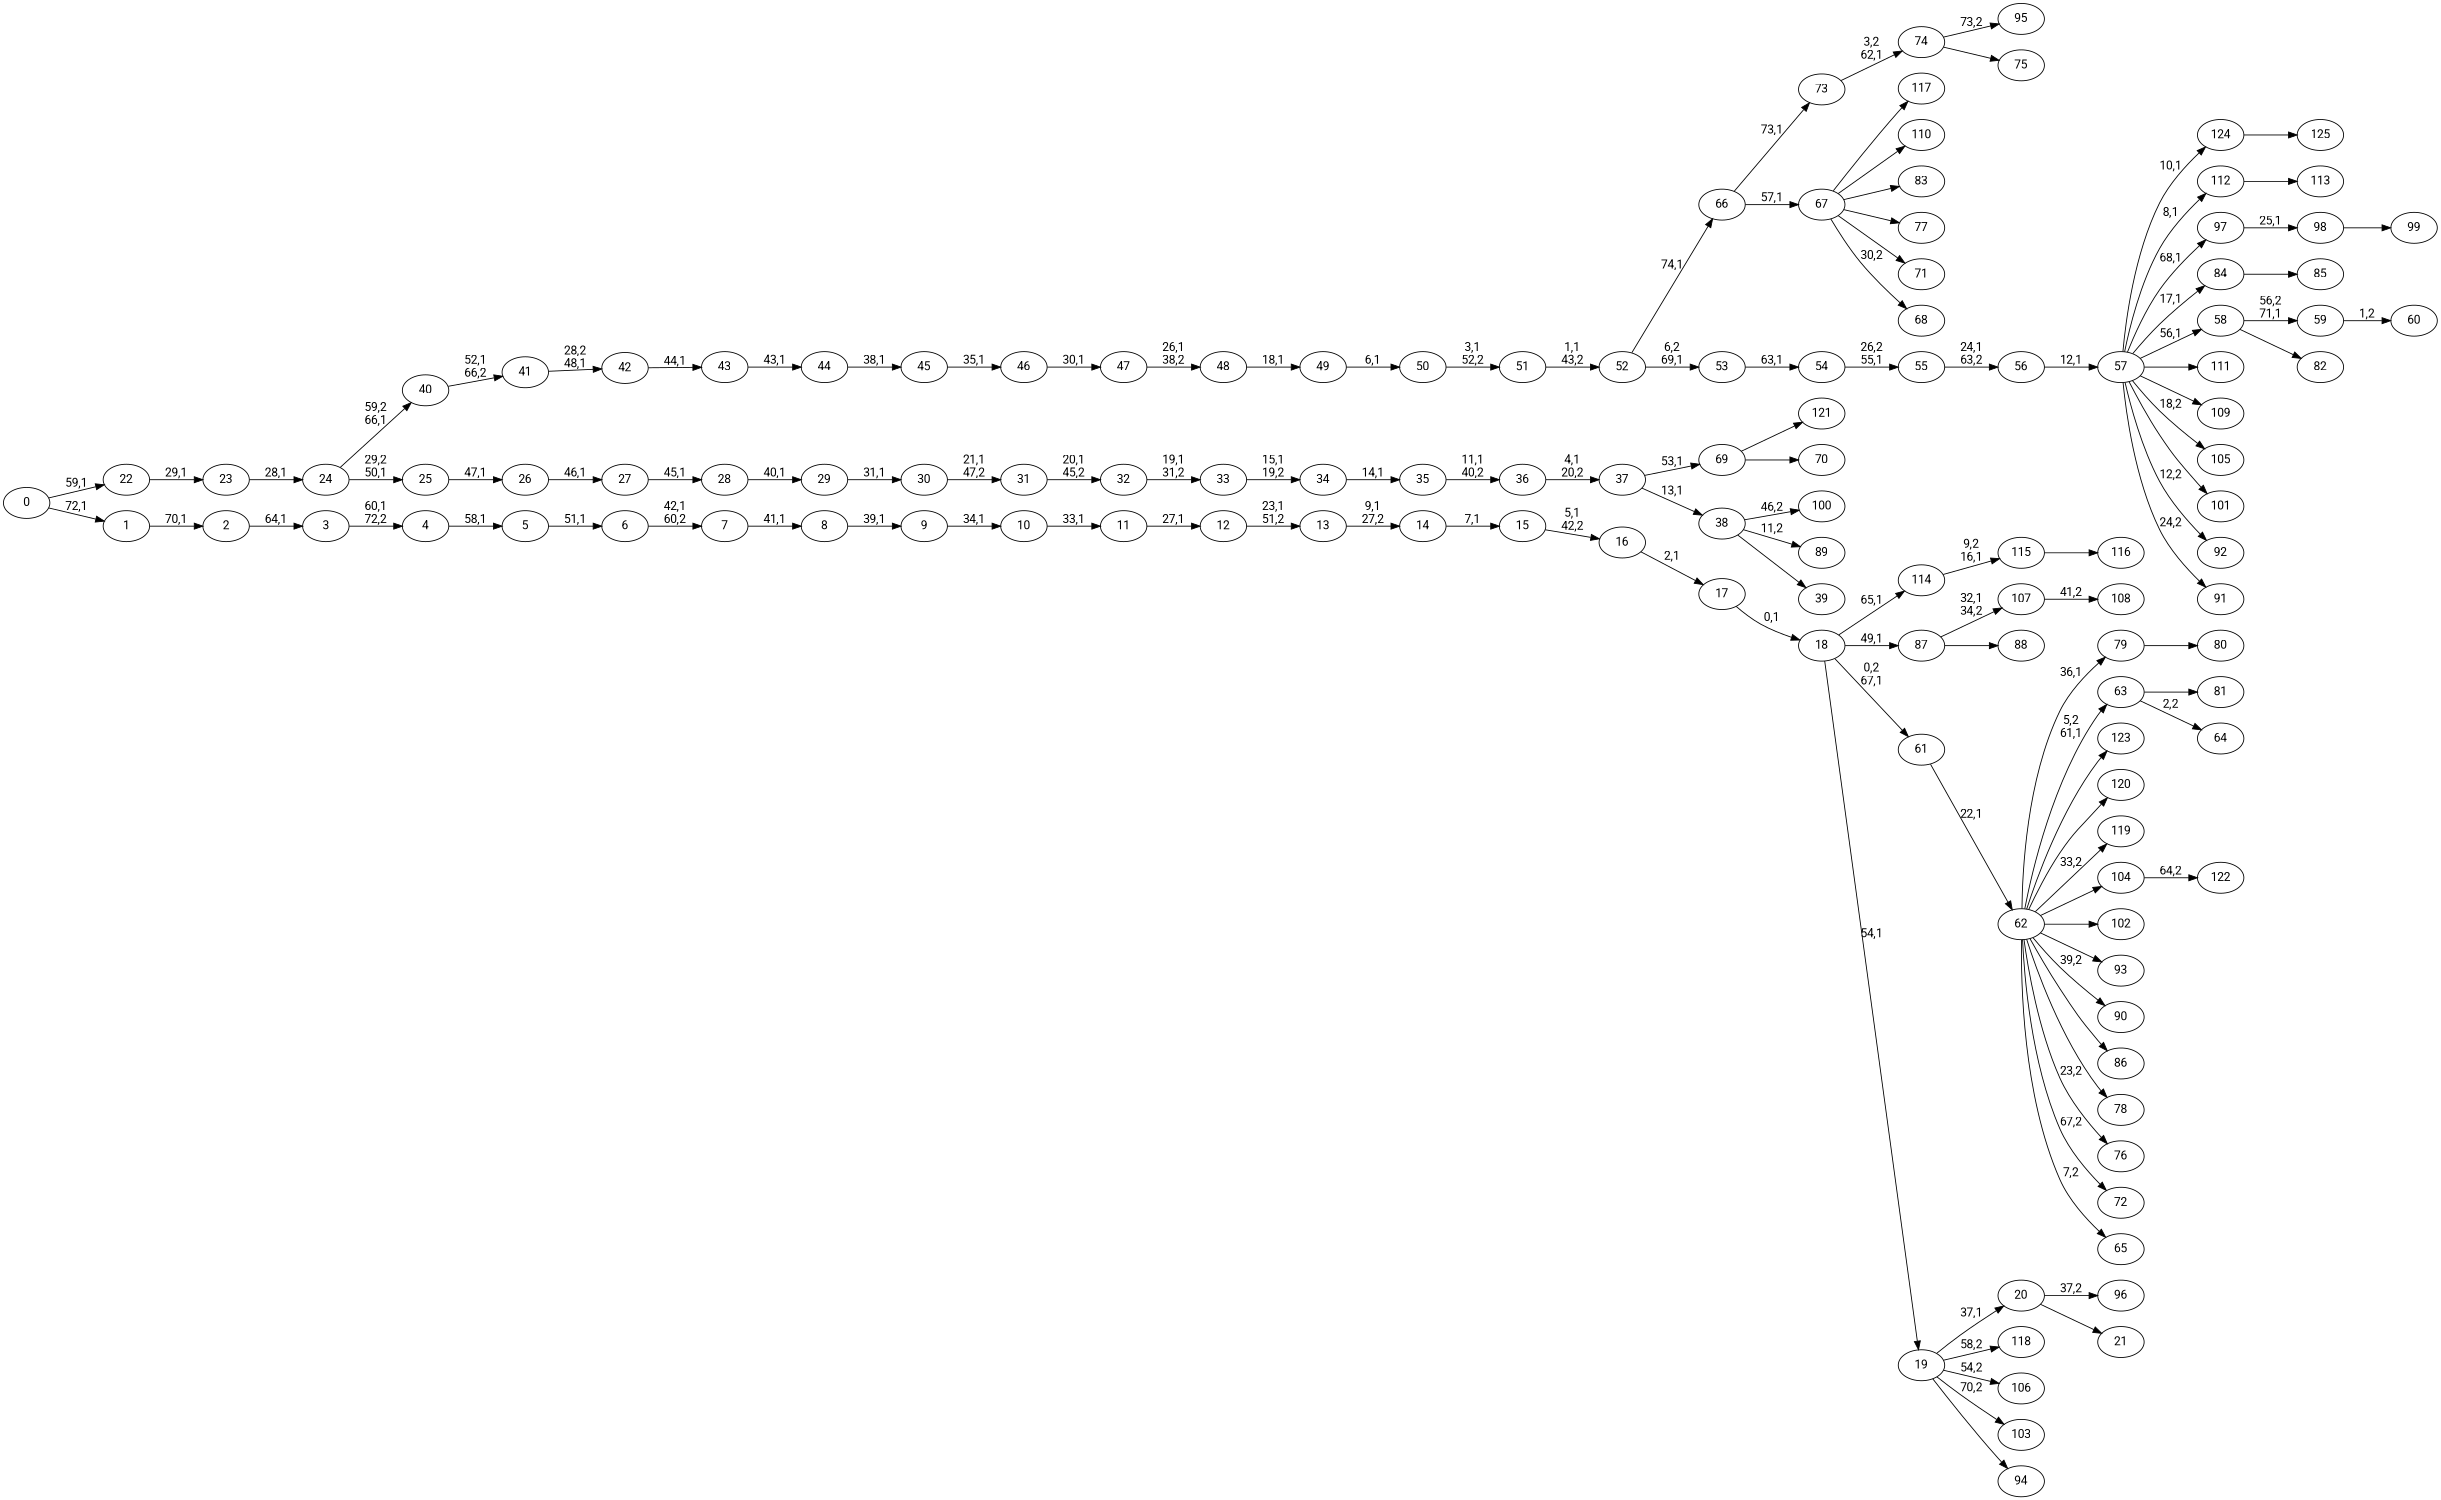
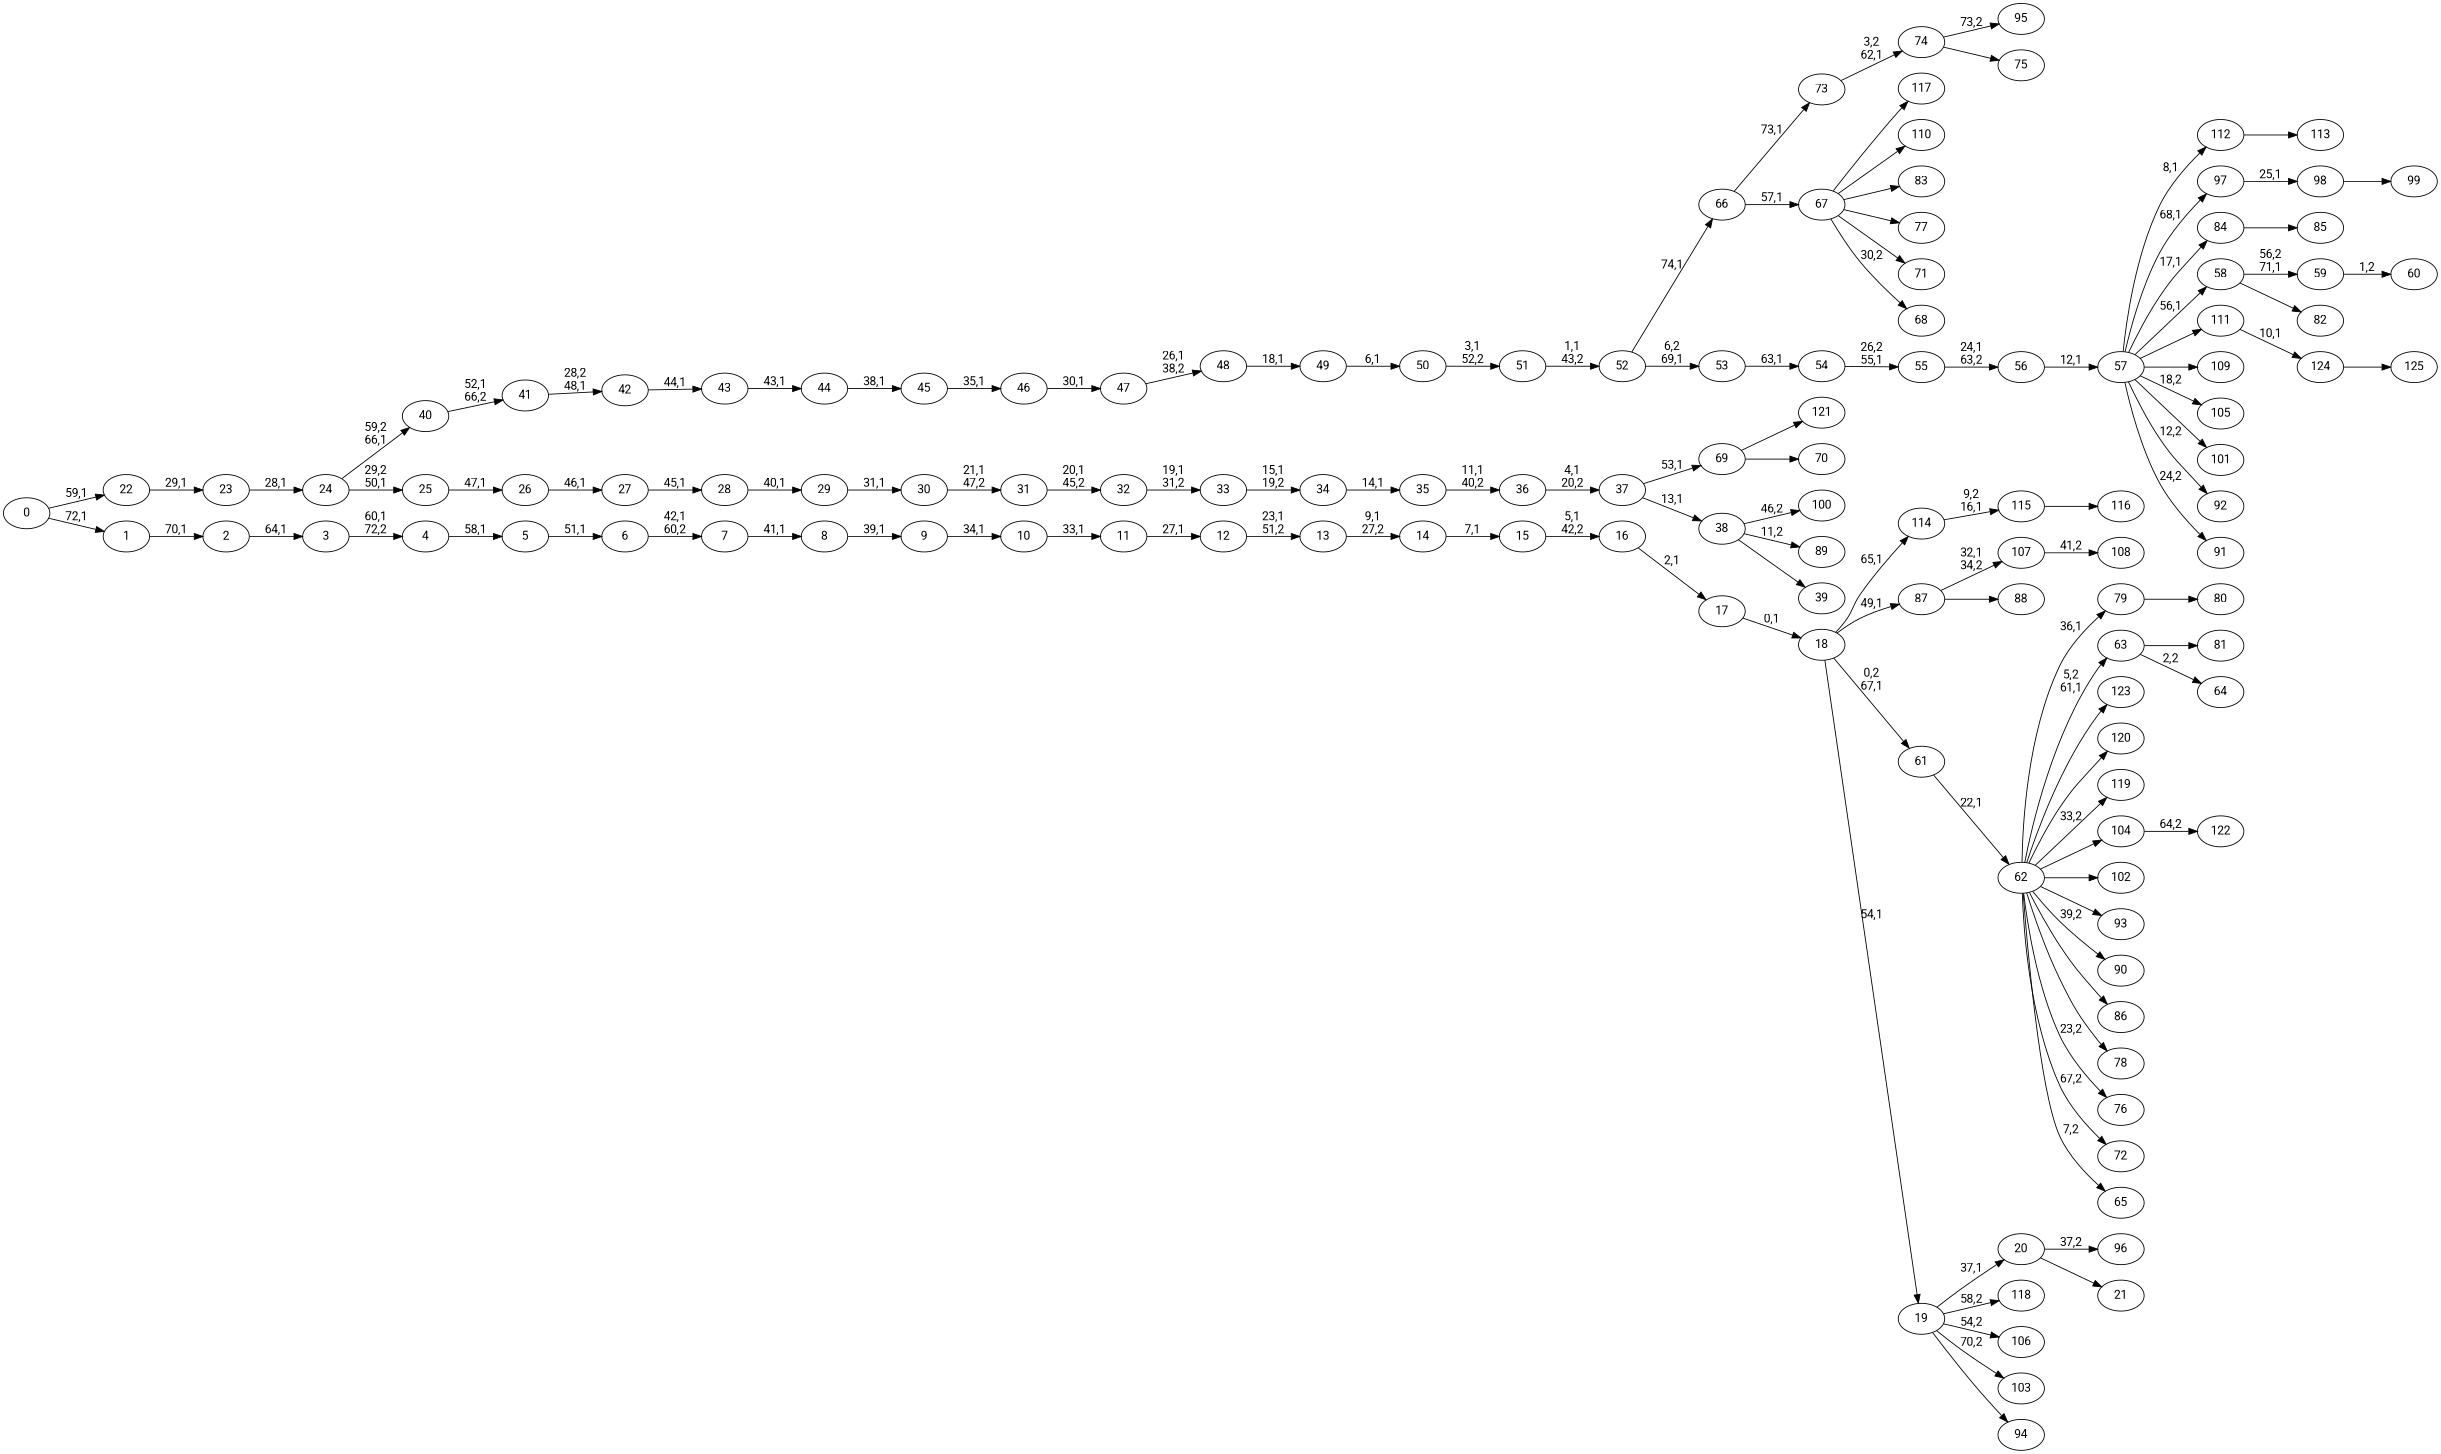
(2143, 245) -> (2267, 342)
